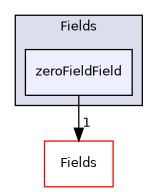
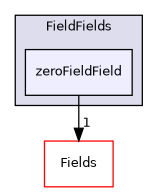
(79, 27) -> (79, 27)
